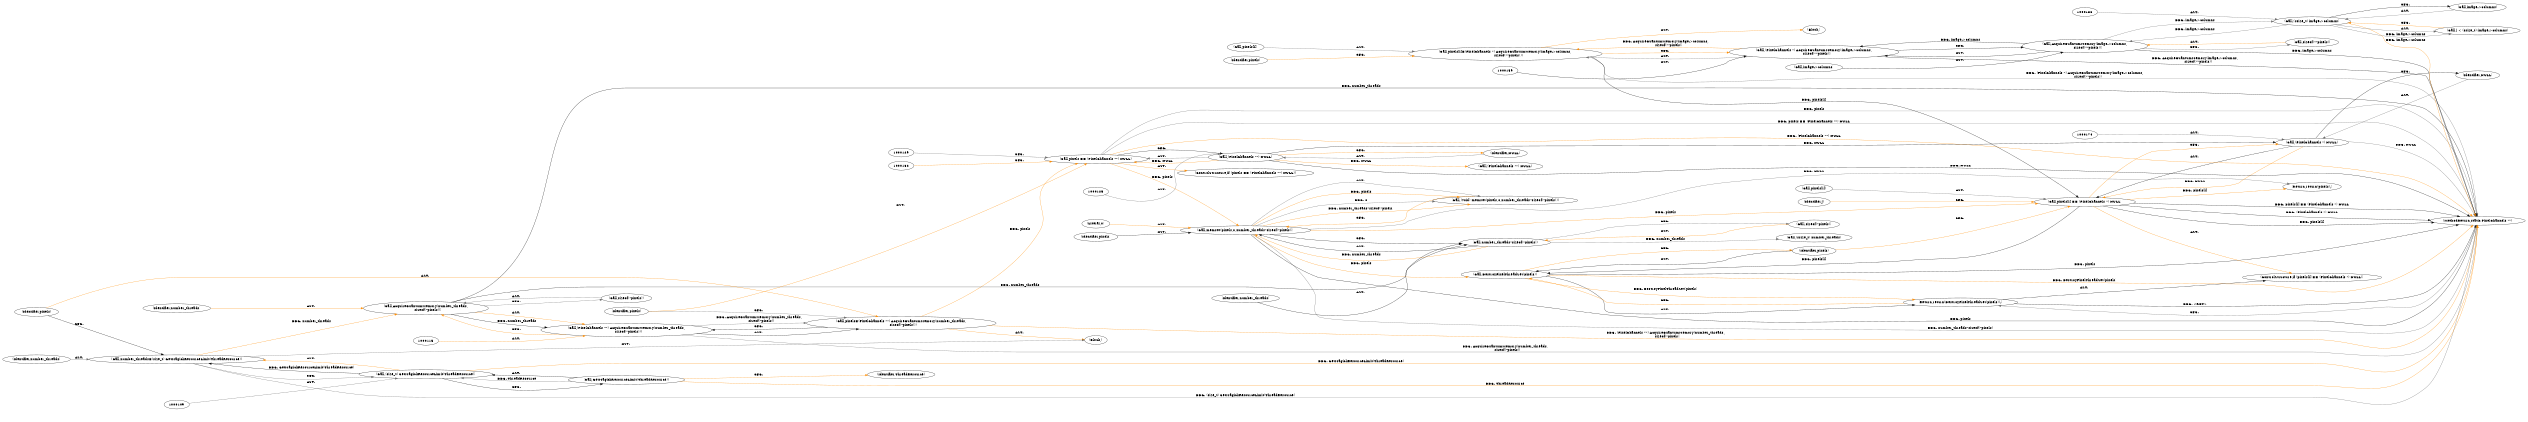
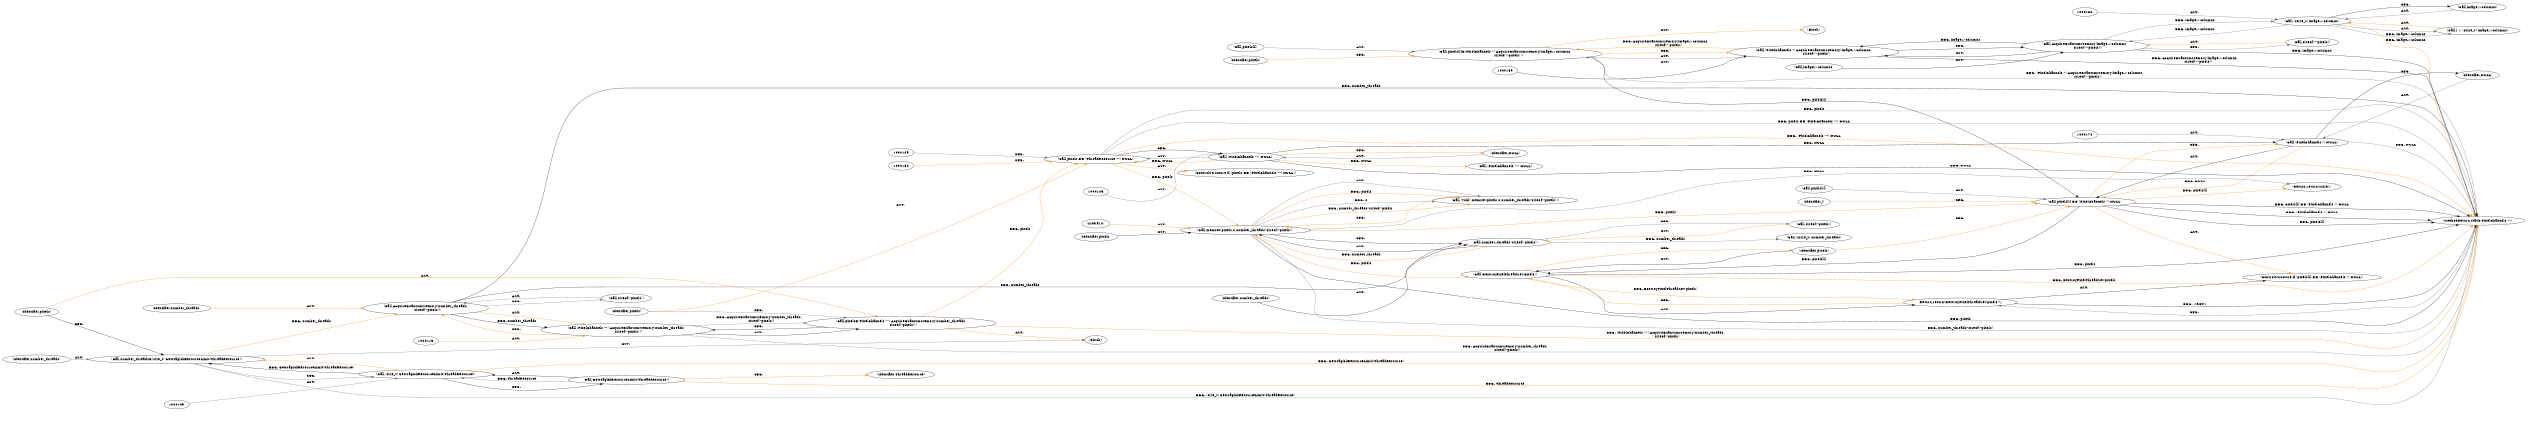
(2406, 23) -> (2406, 23)
(1096, 159) -> (1096, 159)
(2312, 187) -> (2312, 187)
